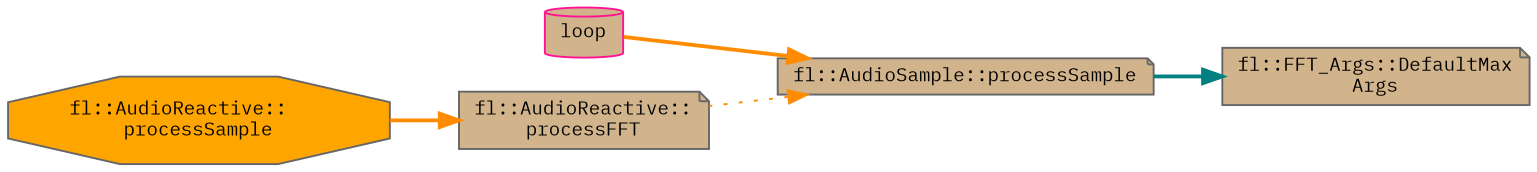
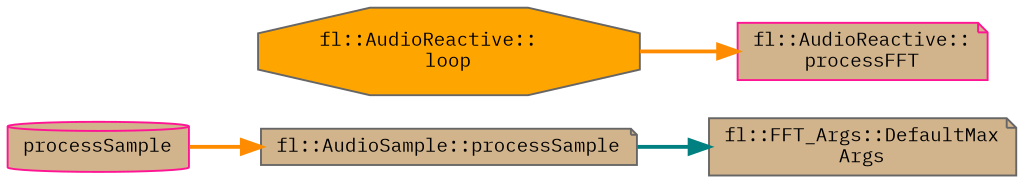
(584, 33) -> (98, 147)
(749, 101) -> none
(199, 120) -> (449, 51)
(584, 120) -> (863, 51)
